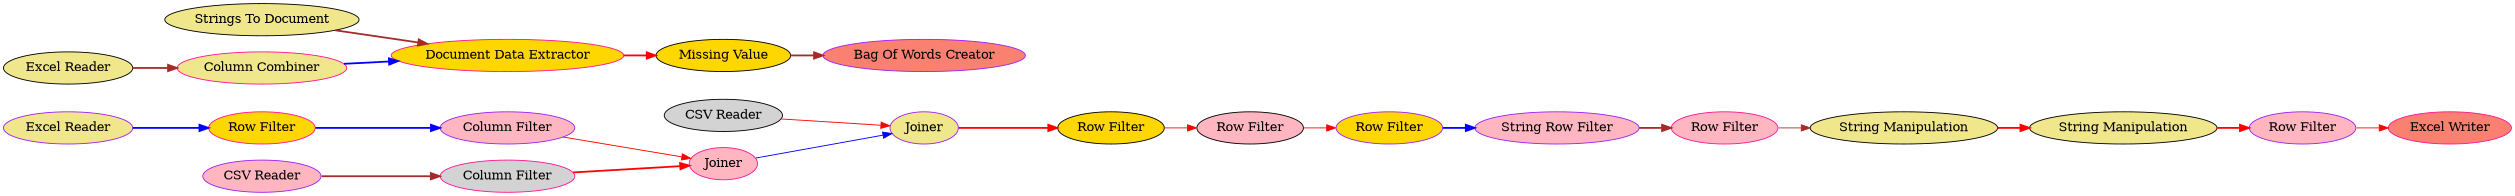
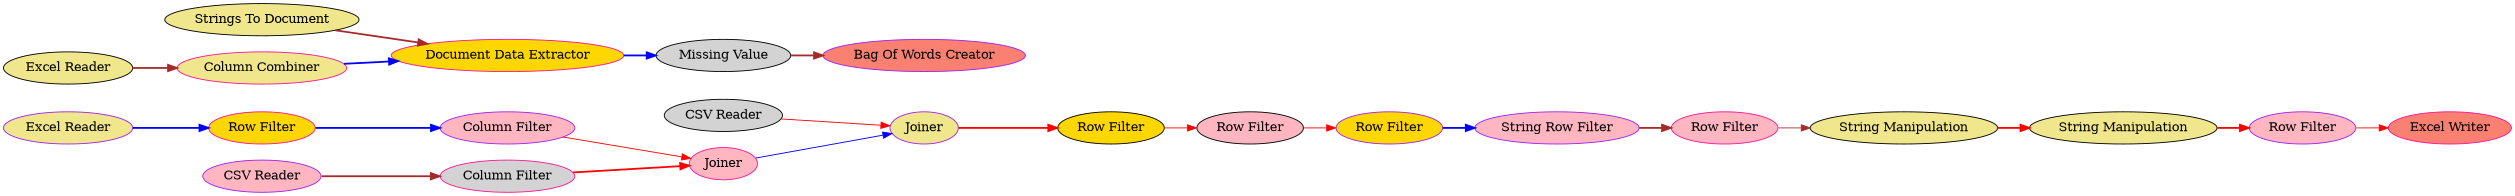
(635, 55) -> (635, 55)
(723, 55) -> (723, 55)
